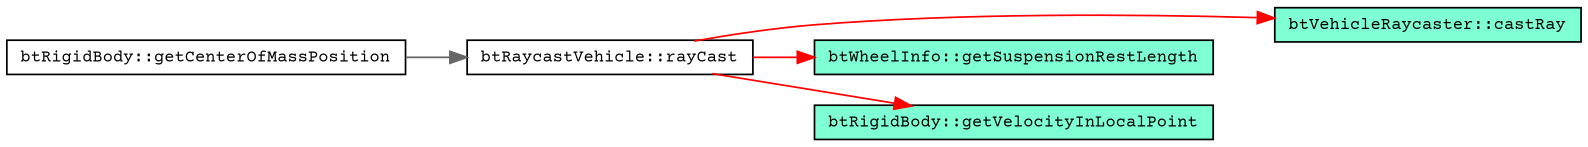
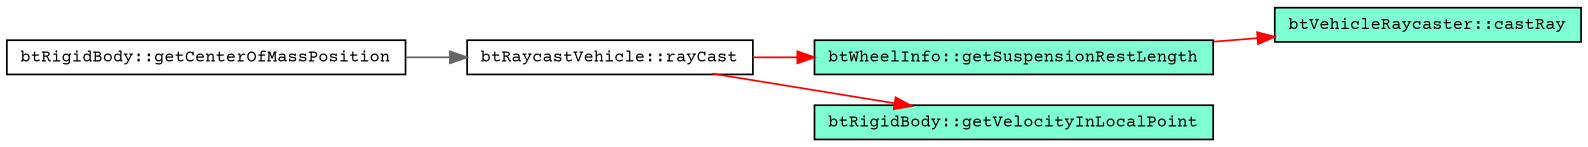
(975, 17) -> (1235, 40)
